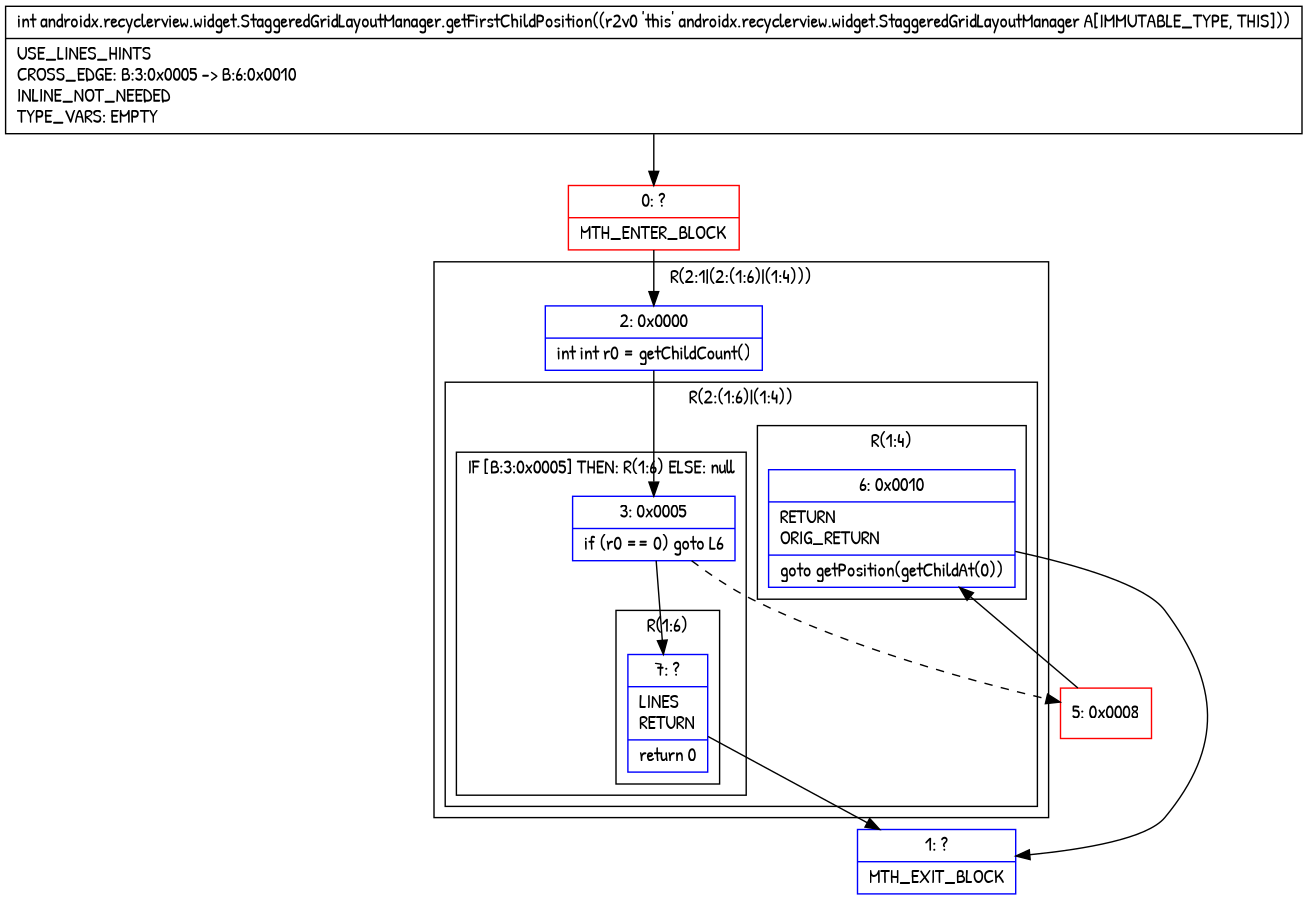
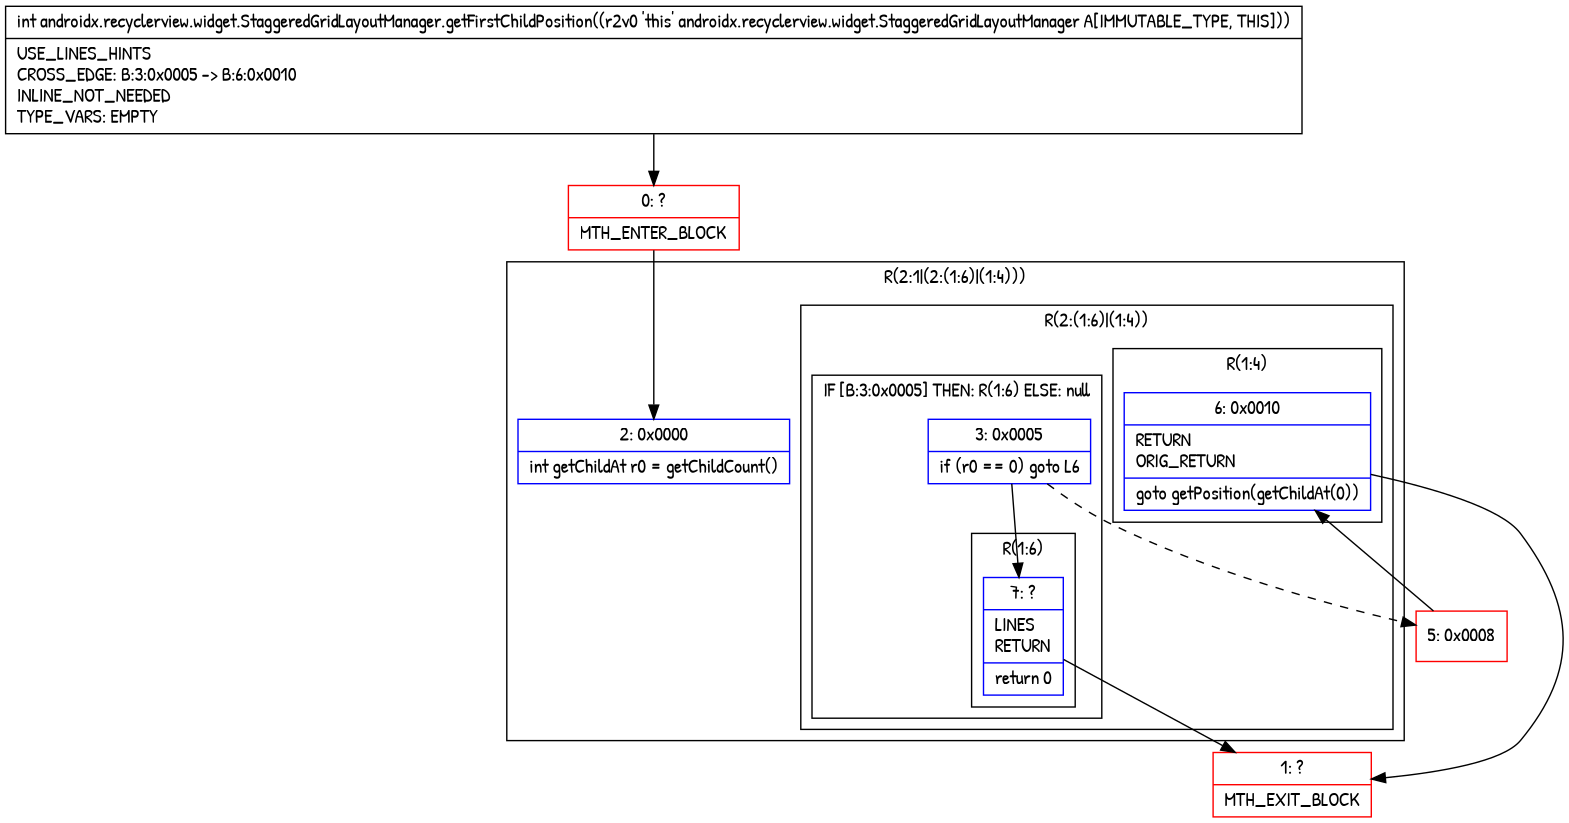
(654, 354) -> (654, 467)
(654, 426) -> none
(937, 862) -> (1292, 785)
